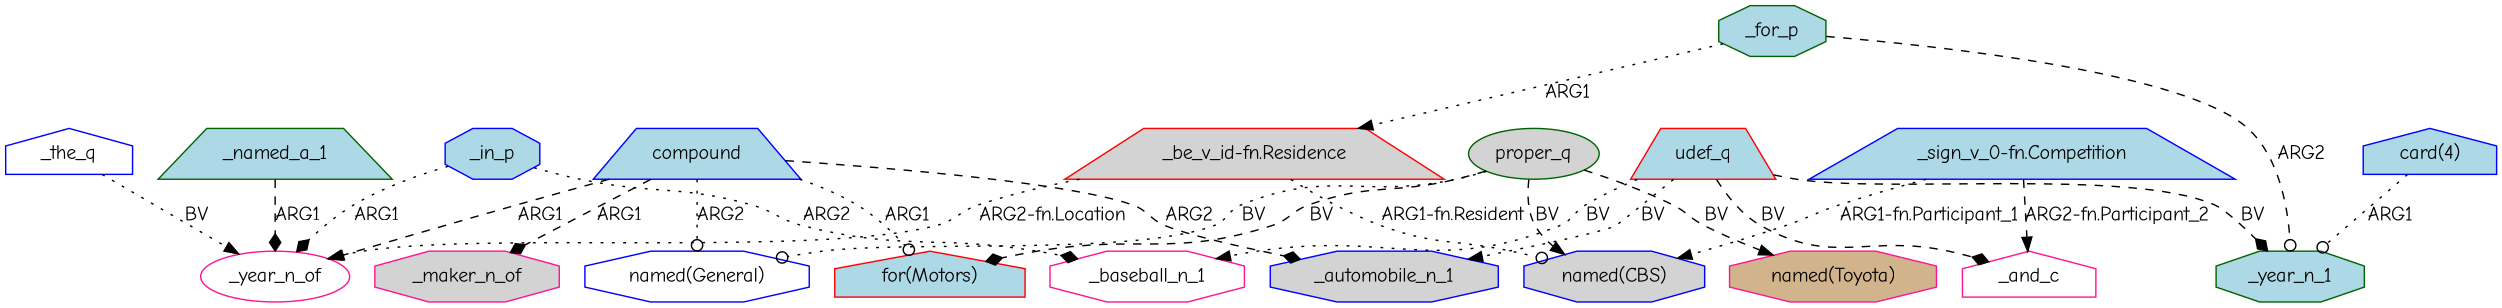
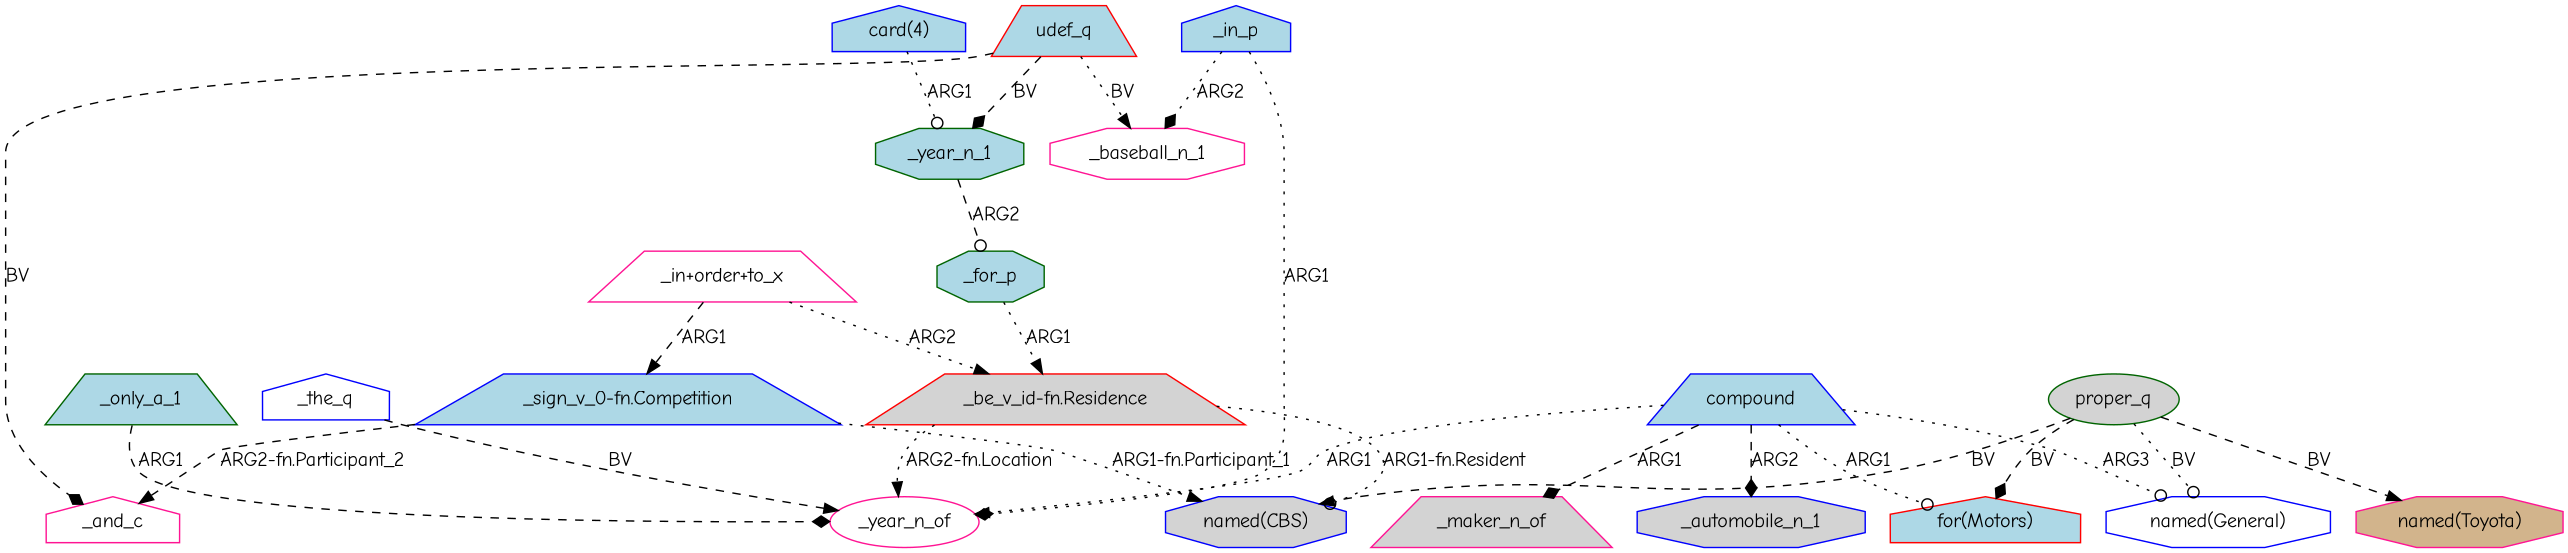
(2102, 74) -> (968, 210)
(275, 154) -> (141, 399)
(492, 154) -> (1236, 31)
(164, 211) -> (603, 469)
(721, 215) -> (2127, 461)
(476, 217) -> (1323, 452)
(1585, 235) -> none
(467, 277) -> (1492, 522)
none -> (722, 277)
